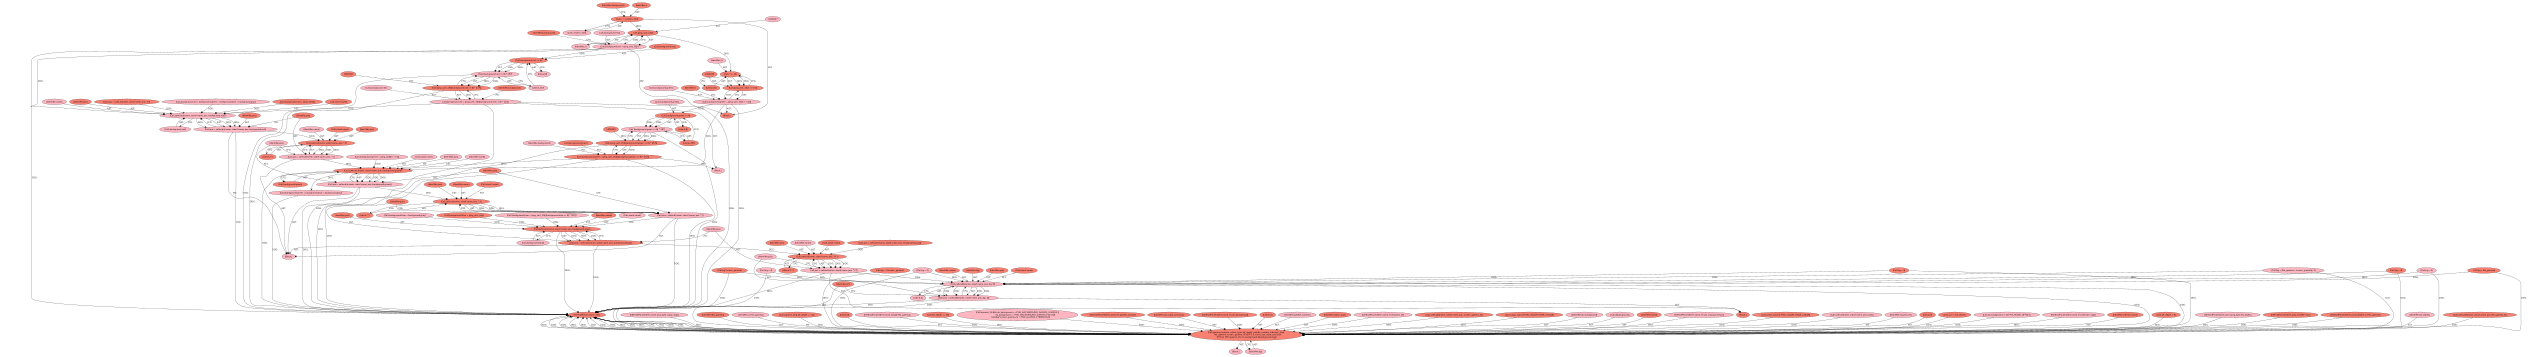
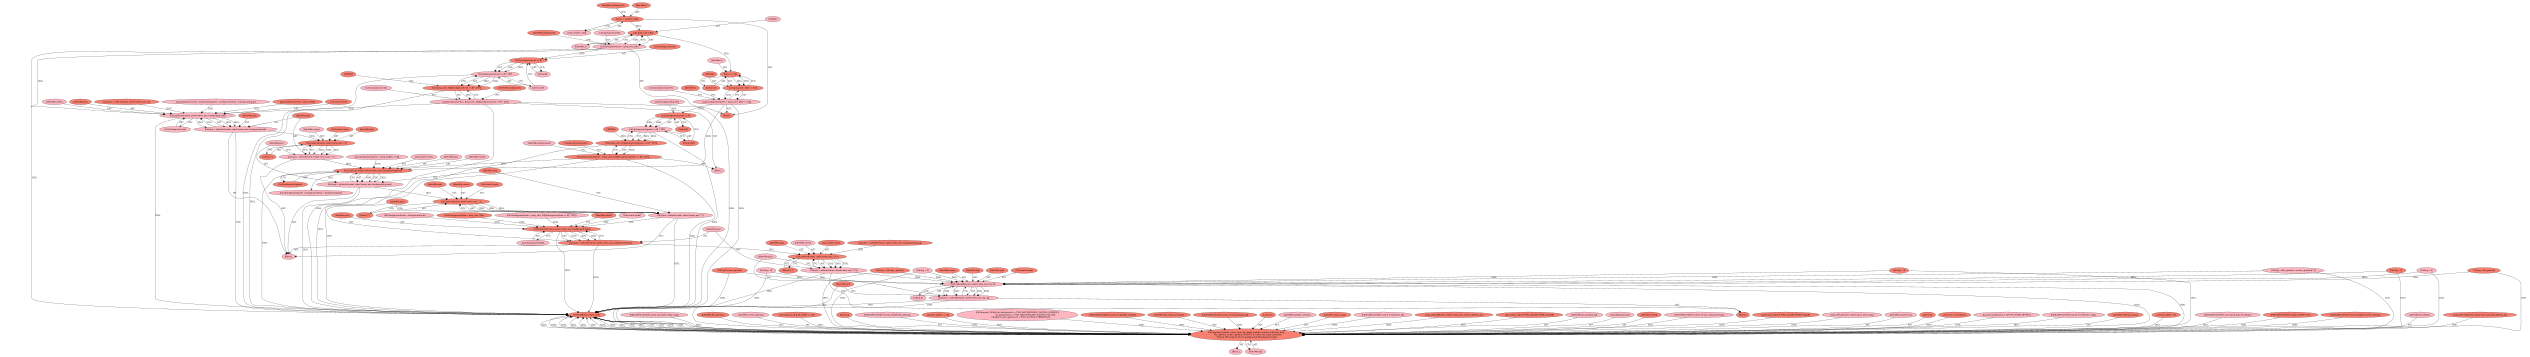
none -> (929, 277)
(307, 307) -> (231, 306)
